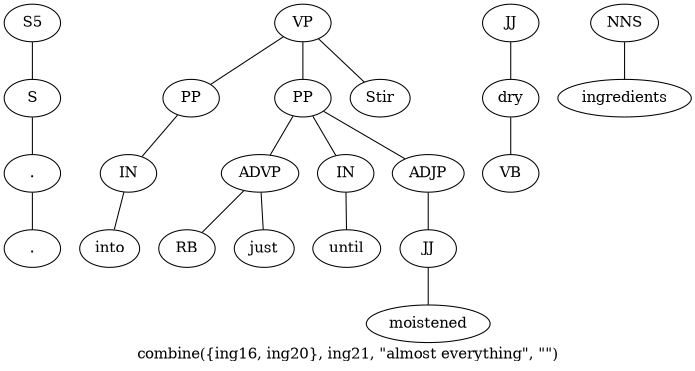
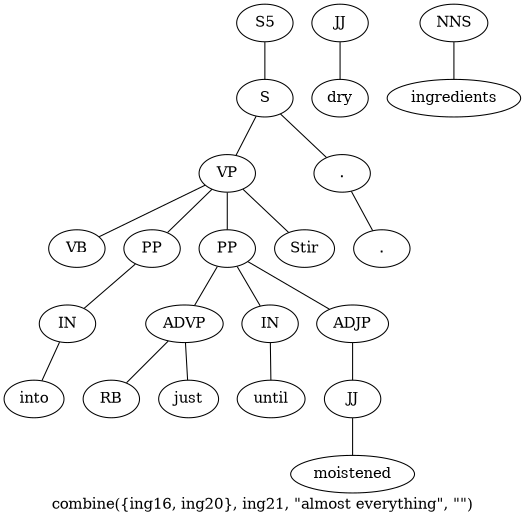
none -> (246, 136)
(511, 136) -> (152, 211)
